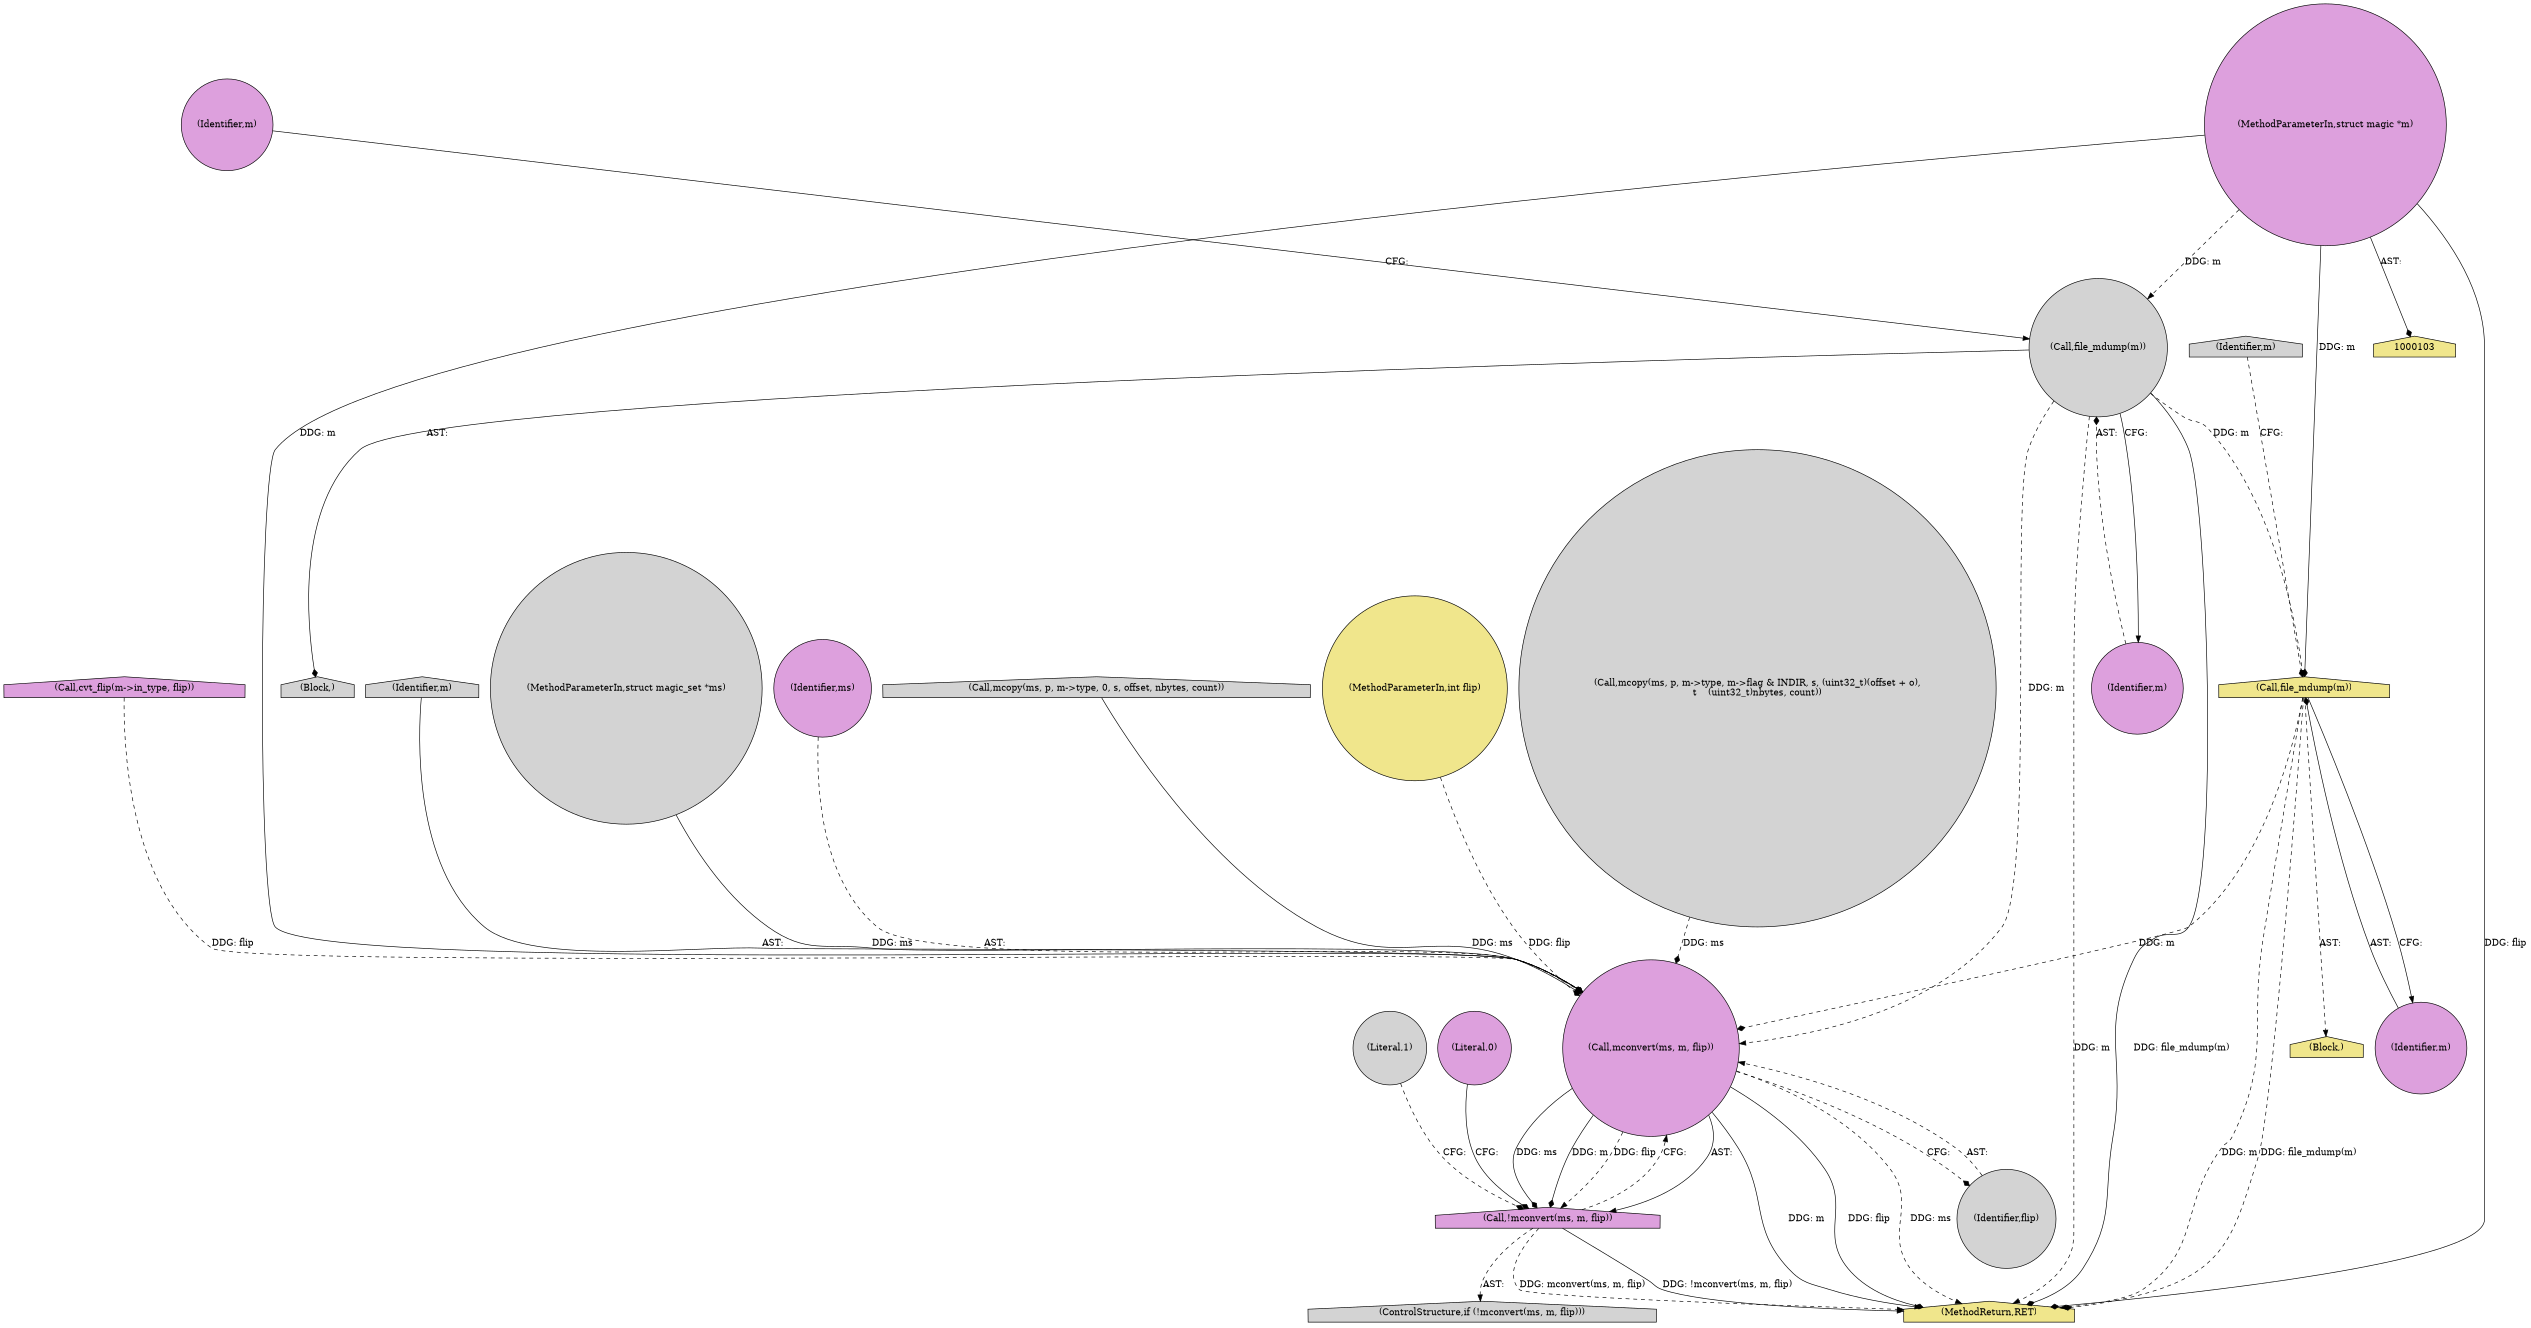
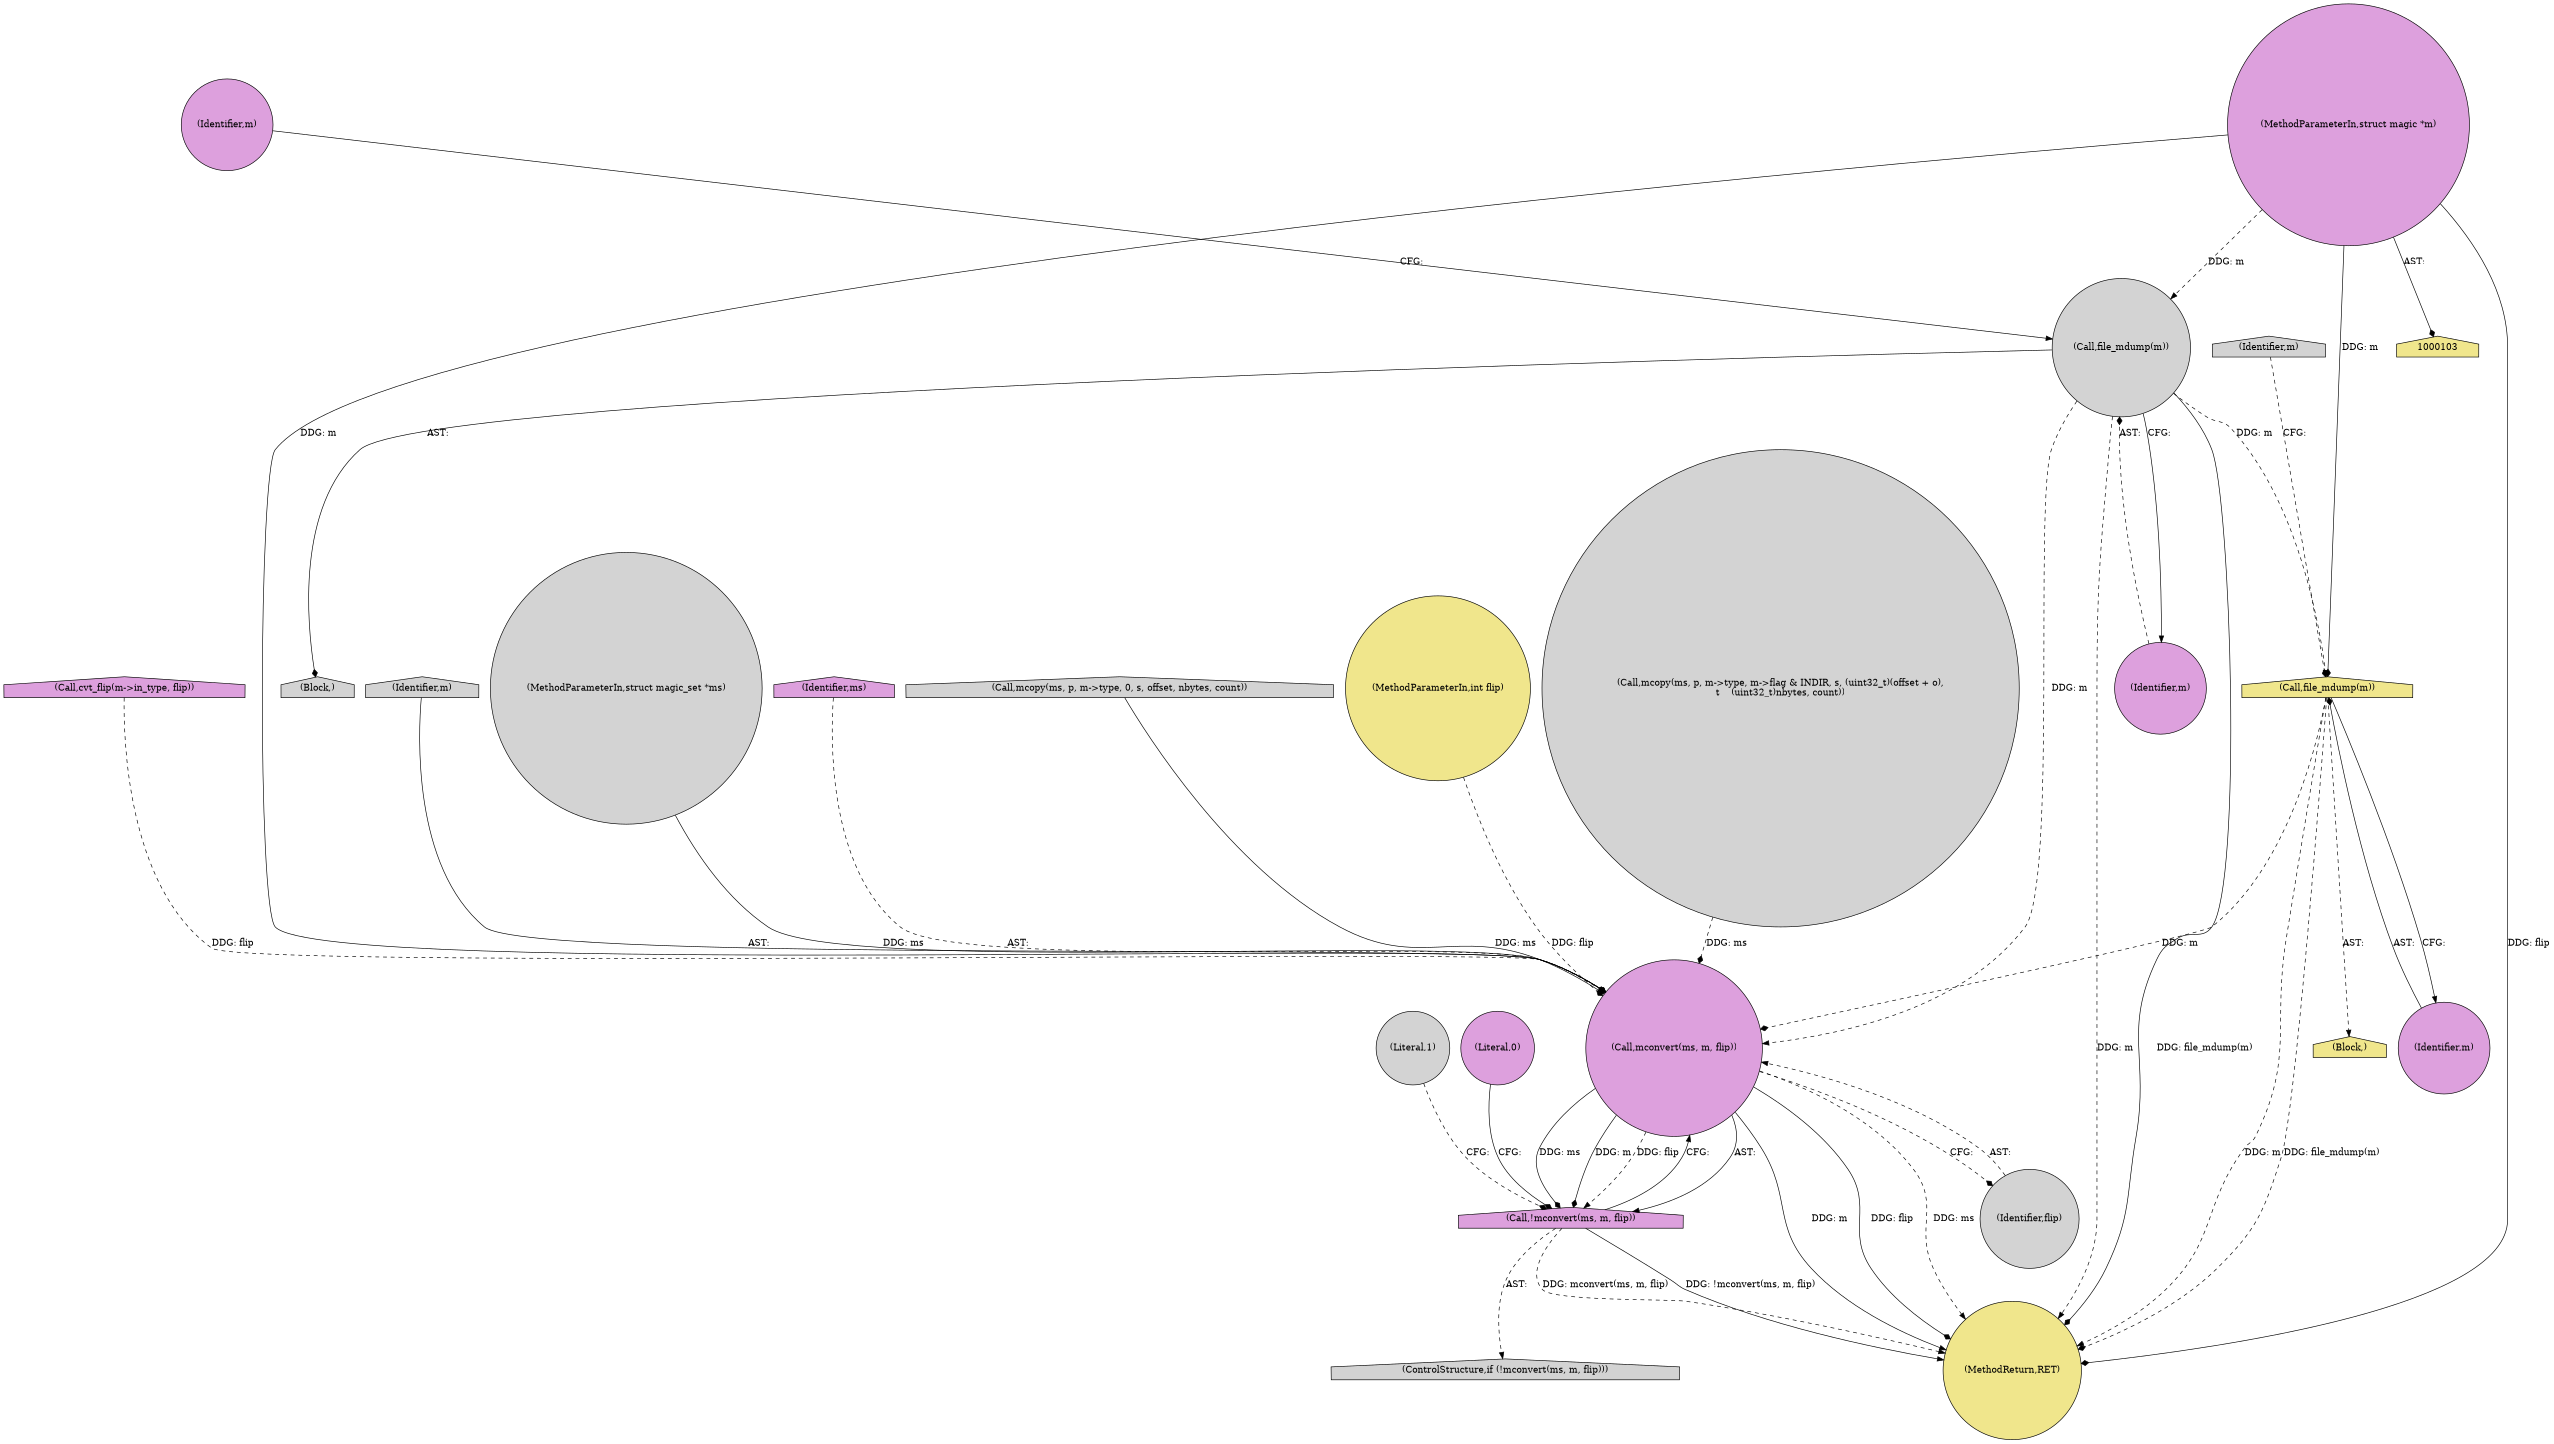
(823, 688) -> (834, 688)
(1632, 1185) -> (1655, 1185)
(1989, 1313) -> (2012, 1370)
